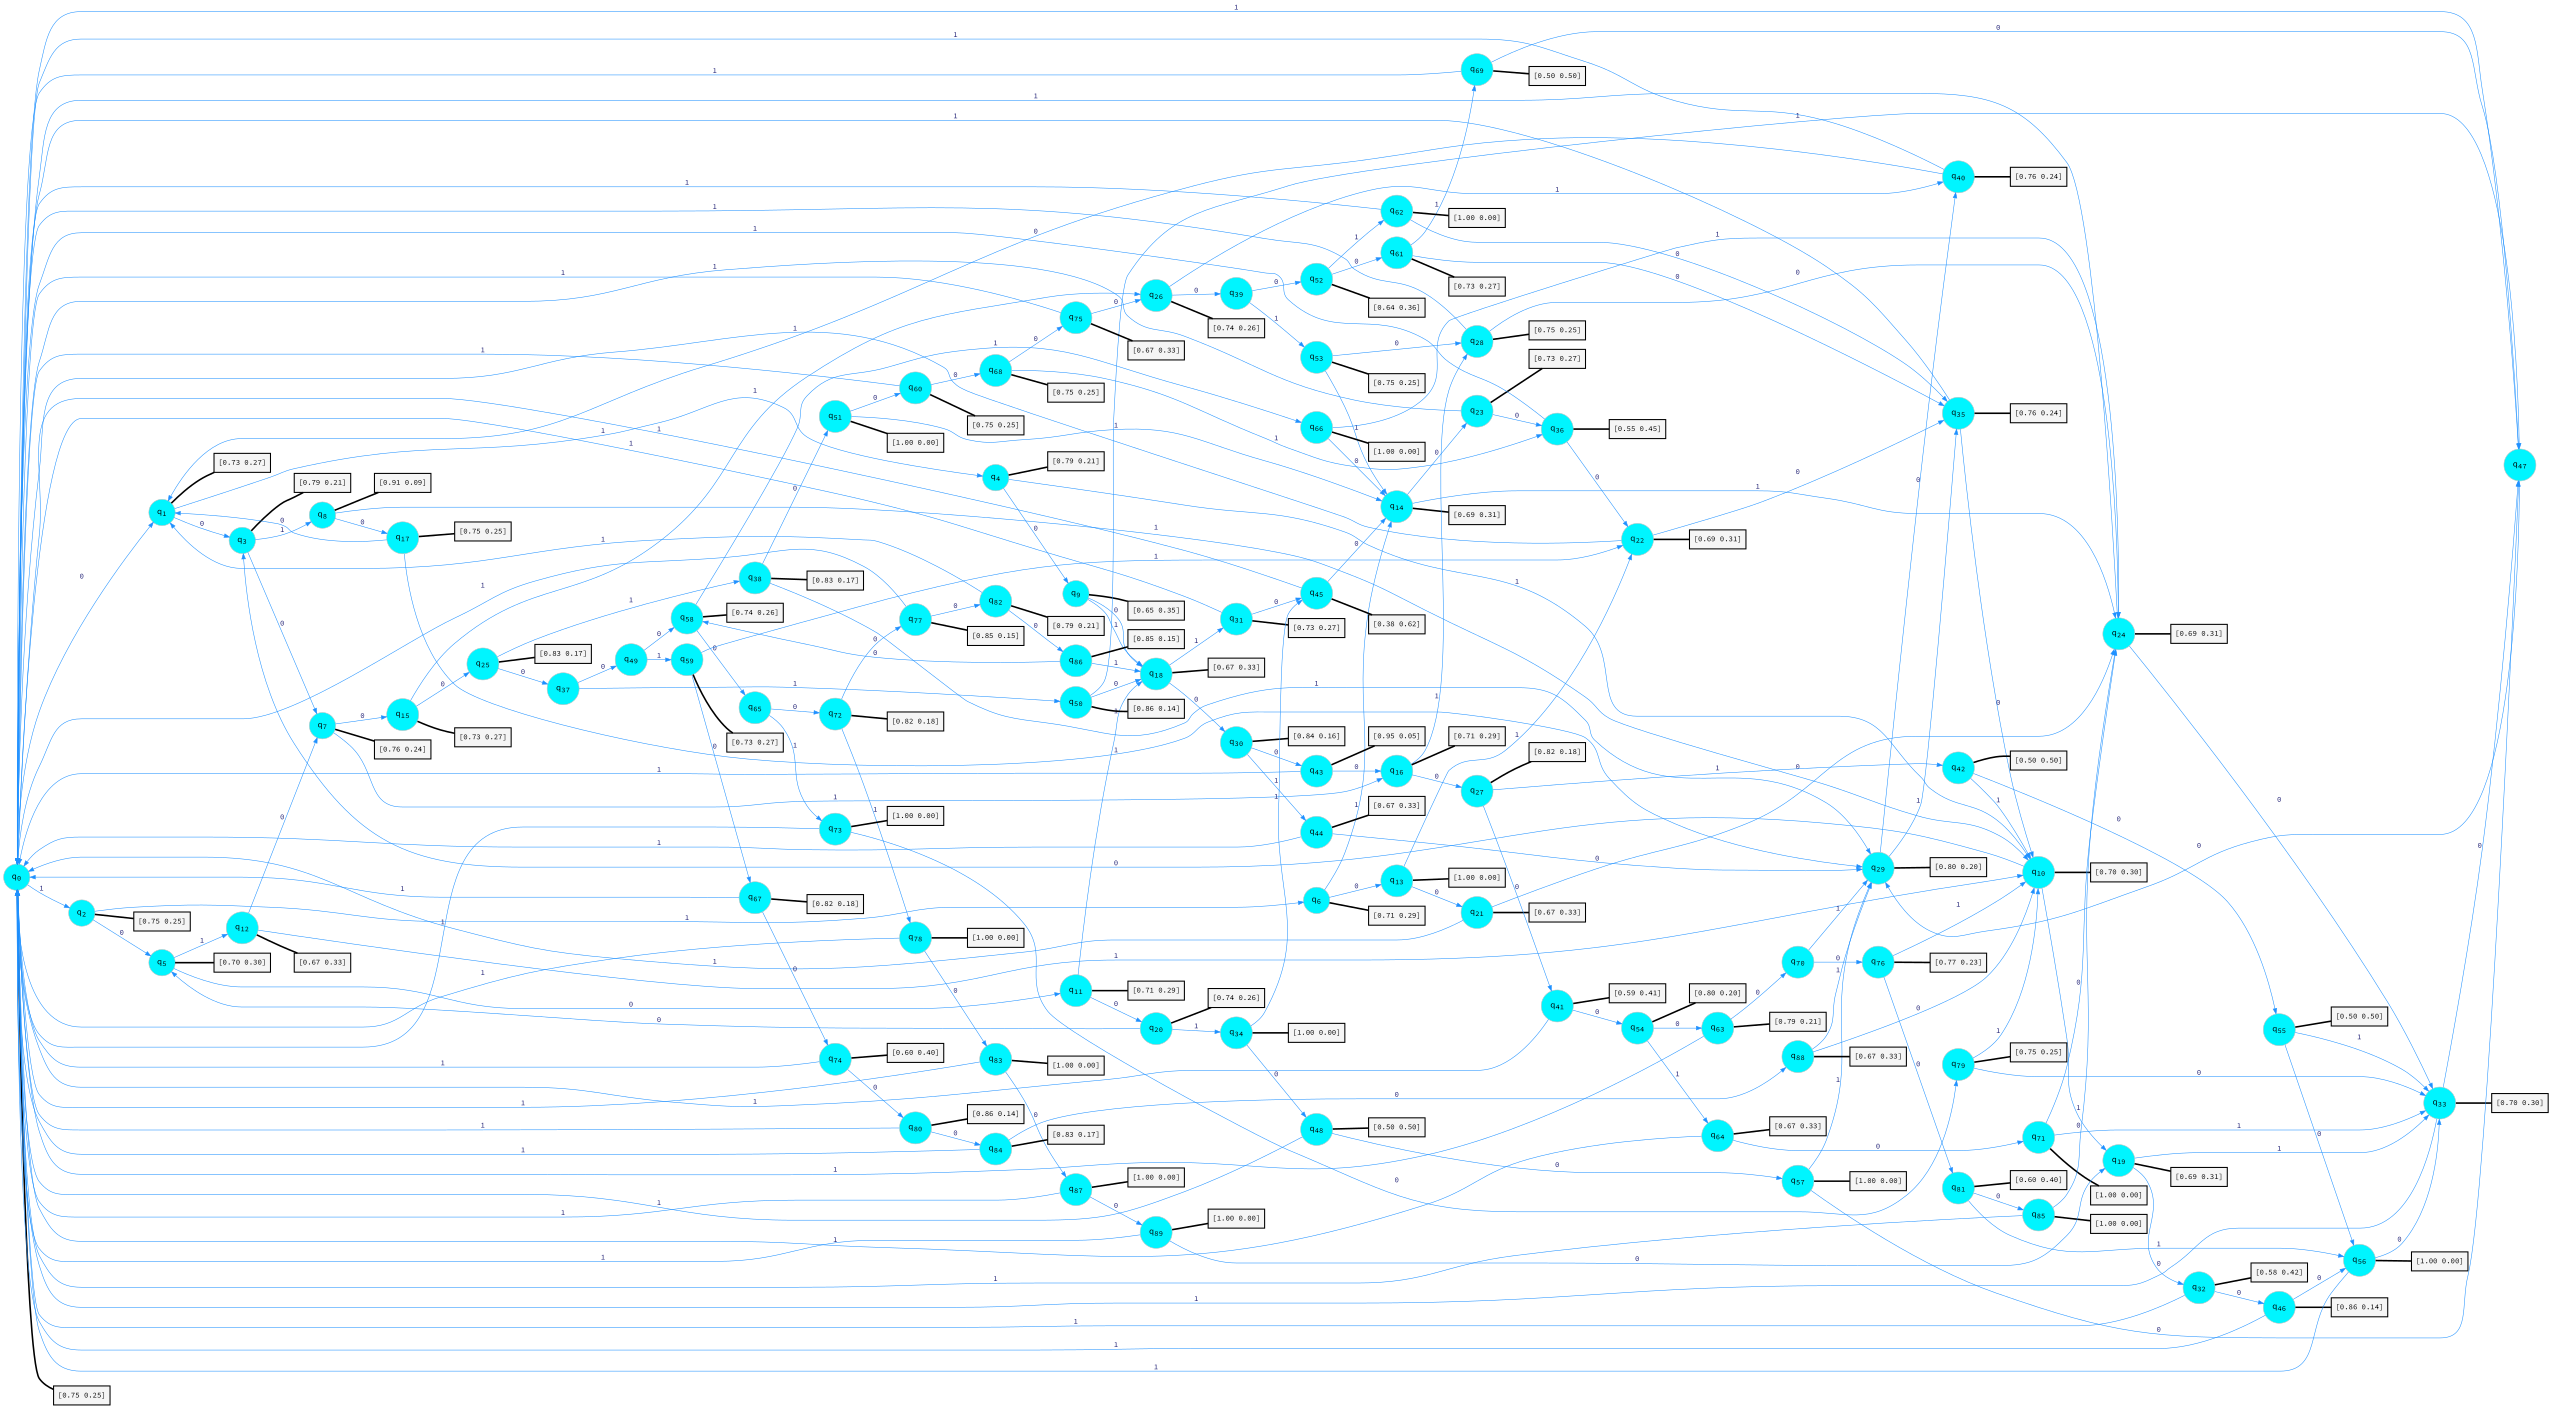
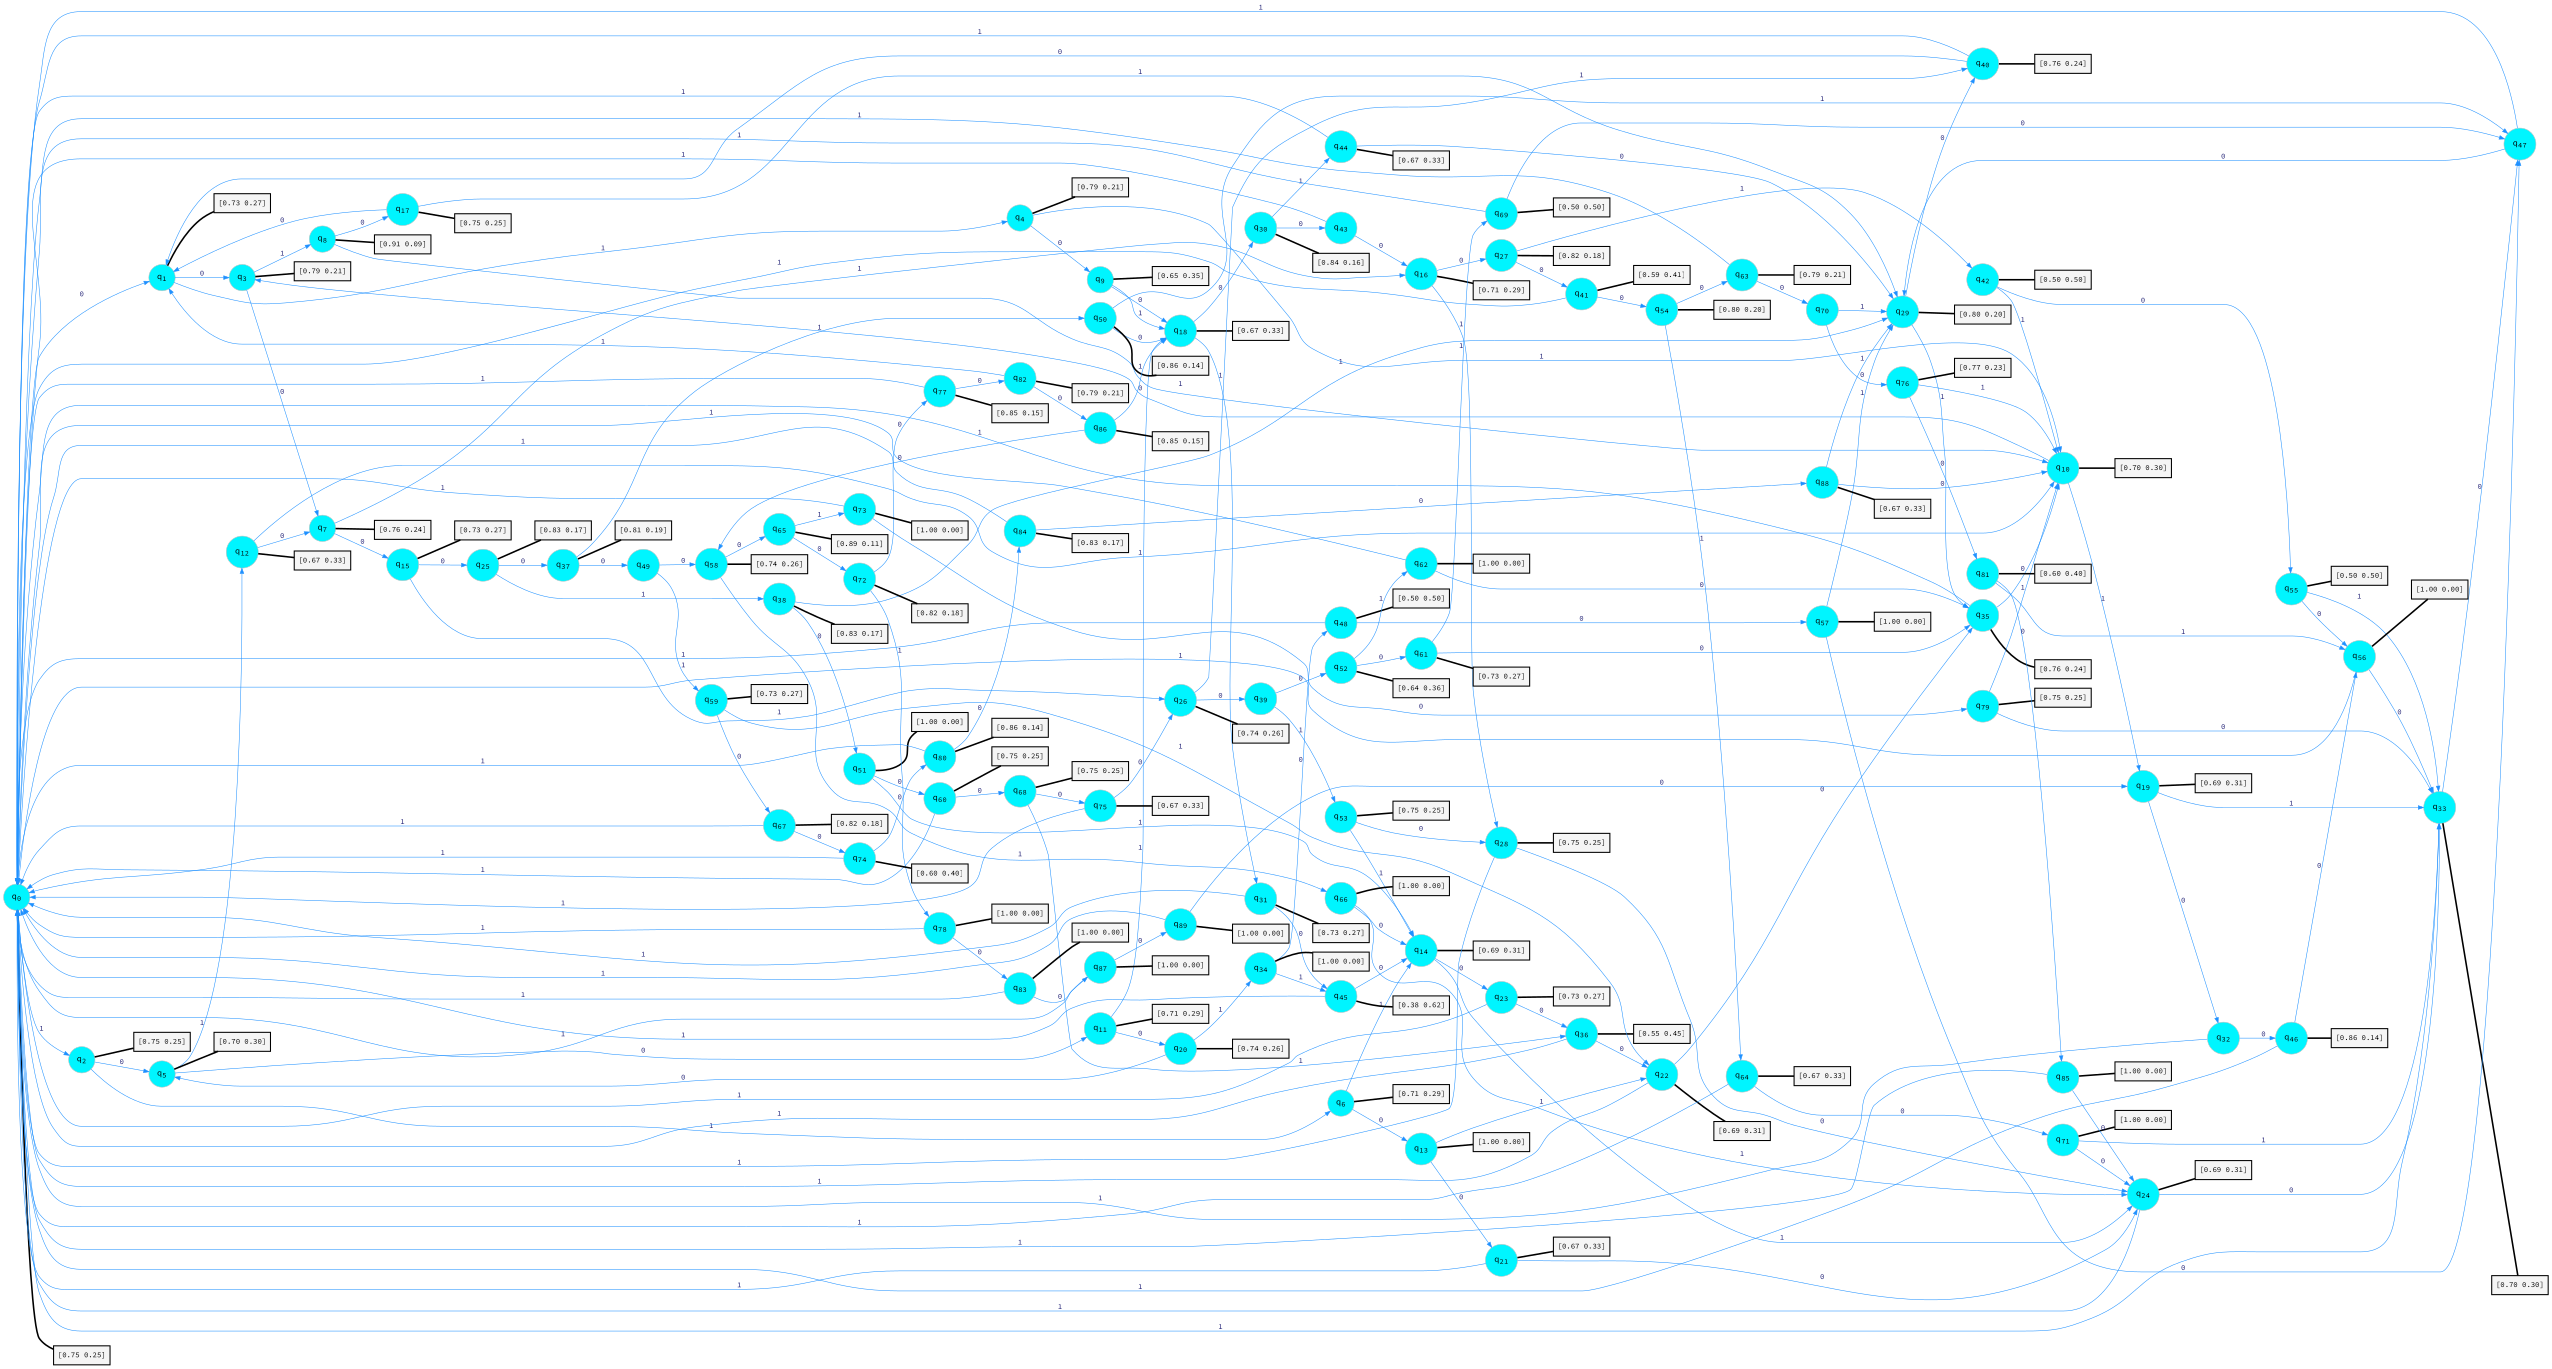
none -> (643, 530)
none -> (860, 544)
(1397, 736) -> none
(2279, 1272) -> none
